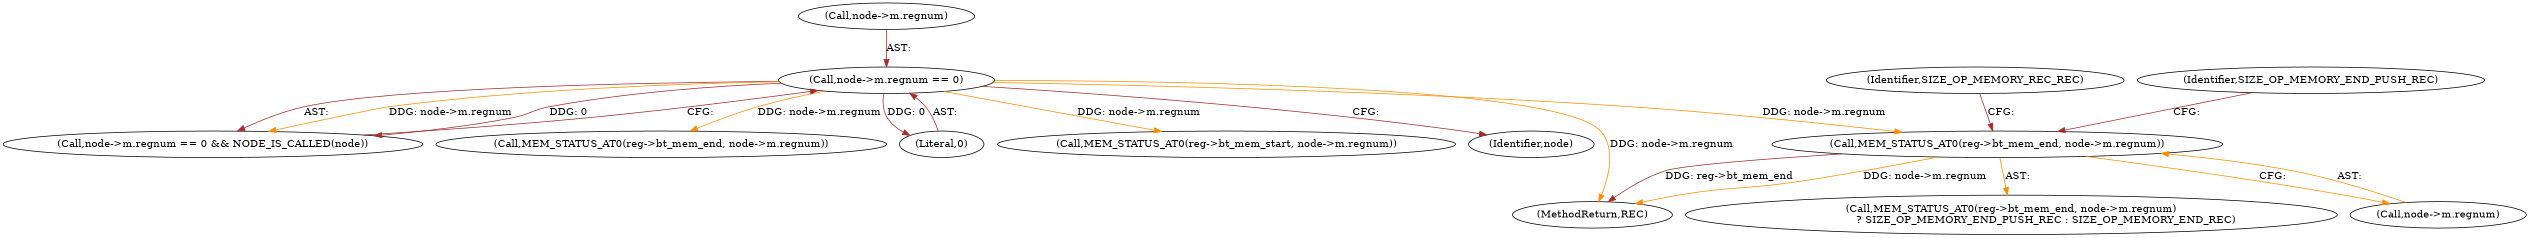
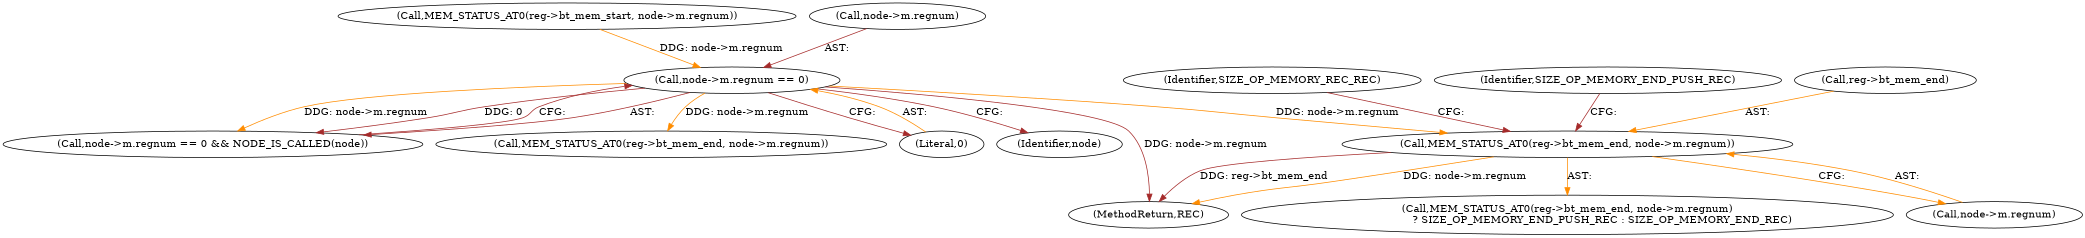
none -> (1885, 80)
(1334, 88) -> (1012, 104)
(1049, 111) -> (647, 47)
(906, 112) -> (864, 112)
(930, 112) -> (874, 105)
